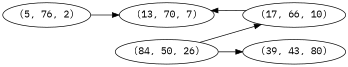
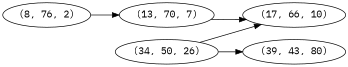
(232, 10) -> (225, 20)
(47, 15) -> (47, 15)
(167, 52) -> (167, 52)
